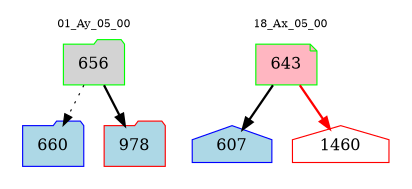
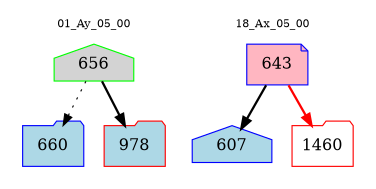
(94, 65) -> (94, 65)
(286, 65) -> (277, 65)
(341, 146) -> (323, 146)
